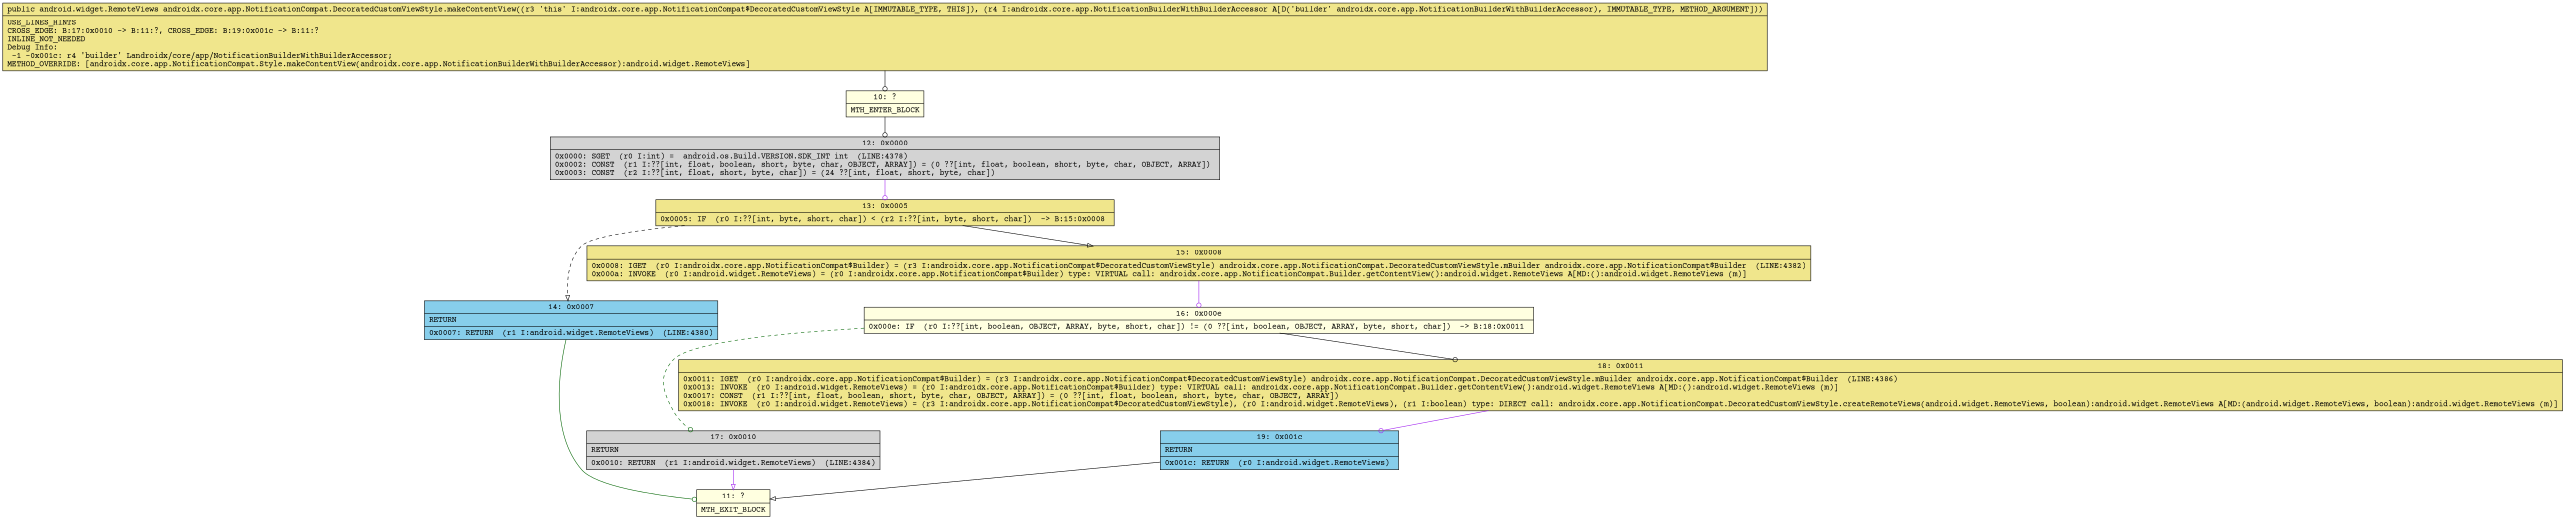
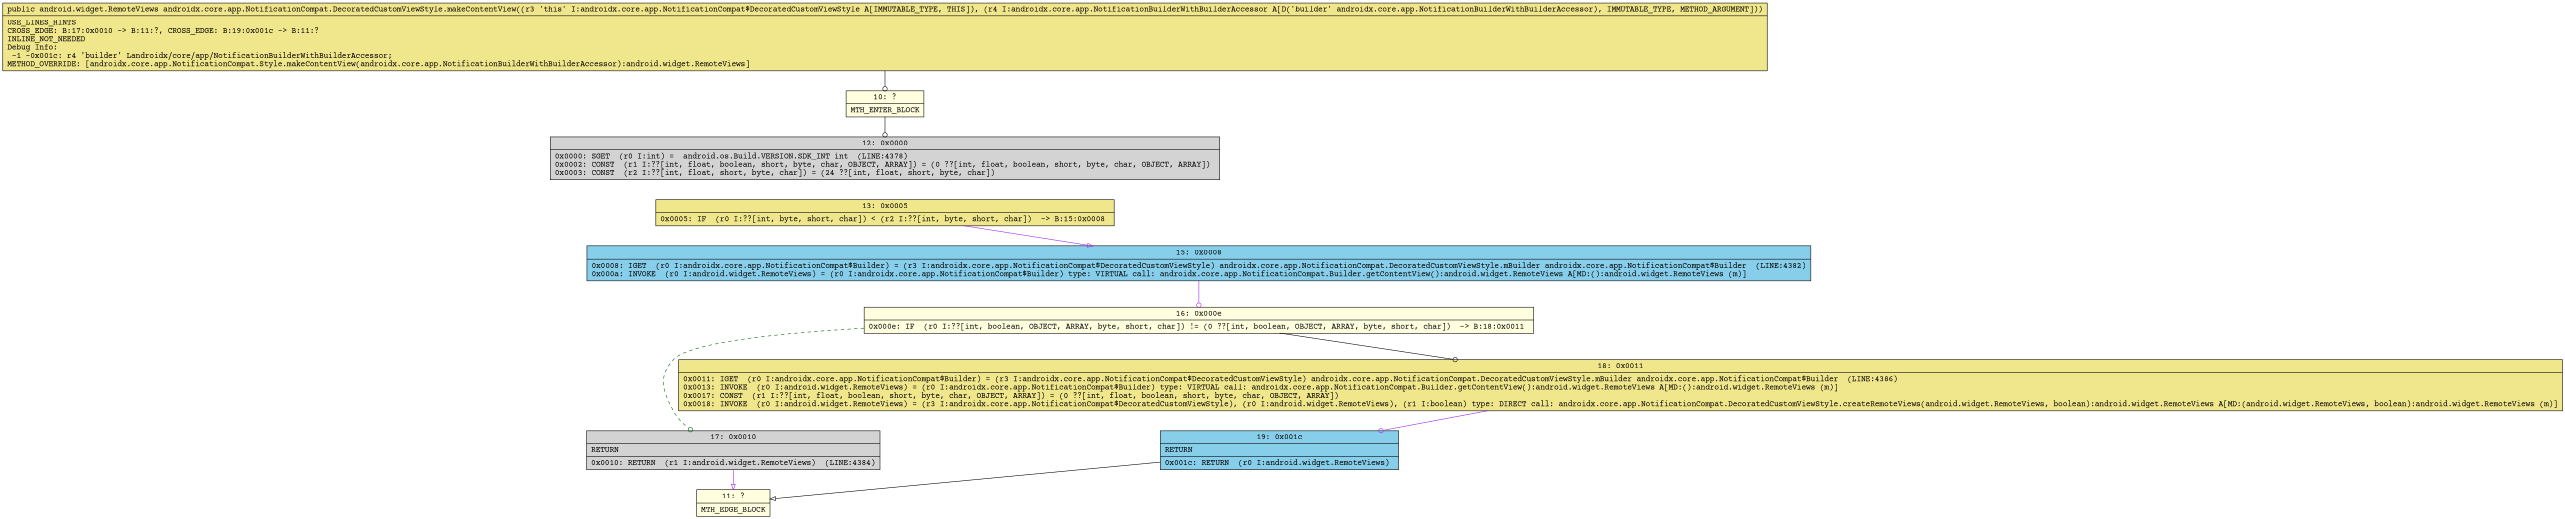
(885, 188) -> none
(1025, 235) -> (1025, 235)
(1199, 263) -> (1199, 263)
(571, 320) -> none
(733, 509) -> (733, 509)
